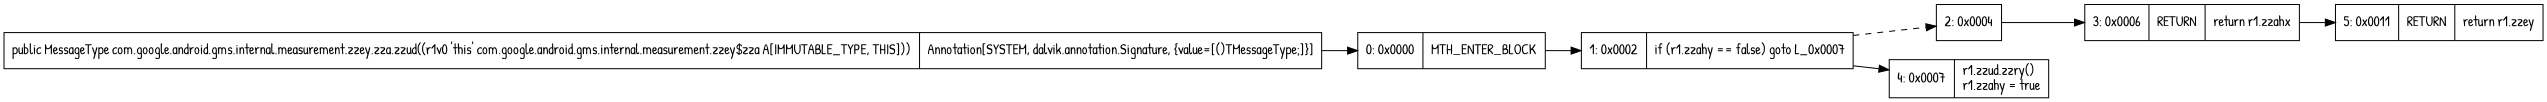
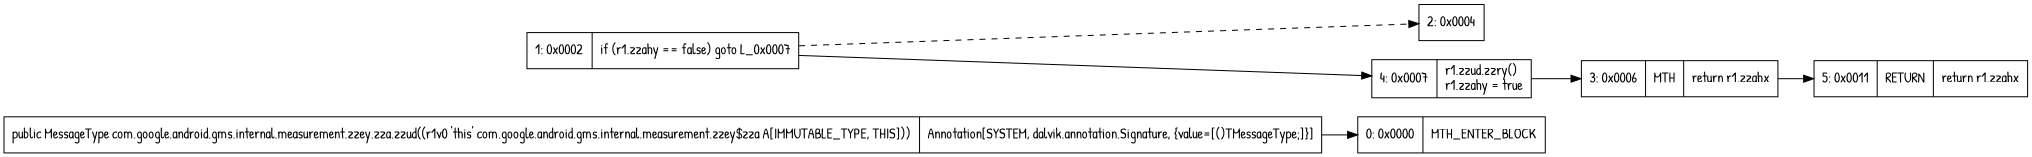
(2177, 22) -> (1665, 78)
(2499, 22) -> (1980, 78)
(2038, 23) -> (1551, 79)
(1558, 51) -> none
